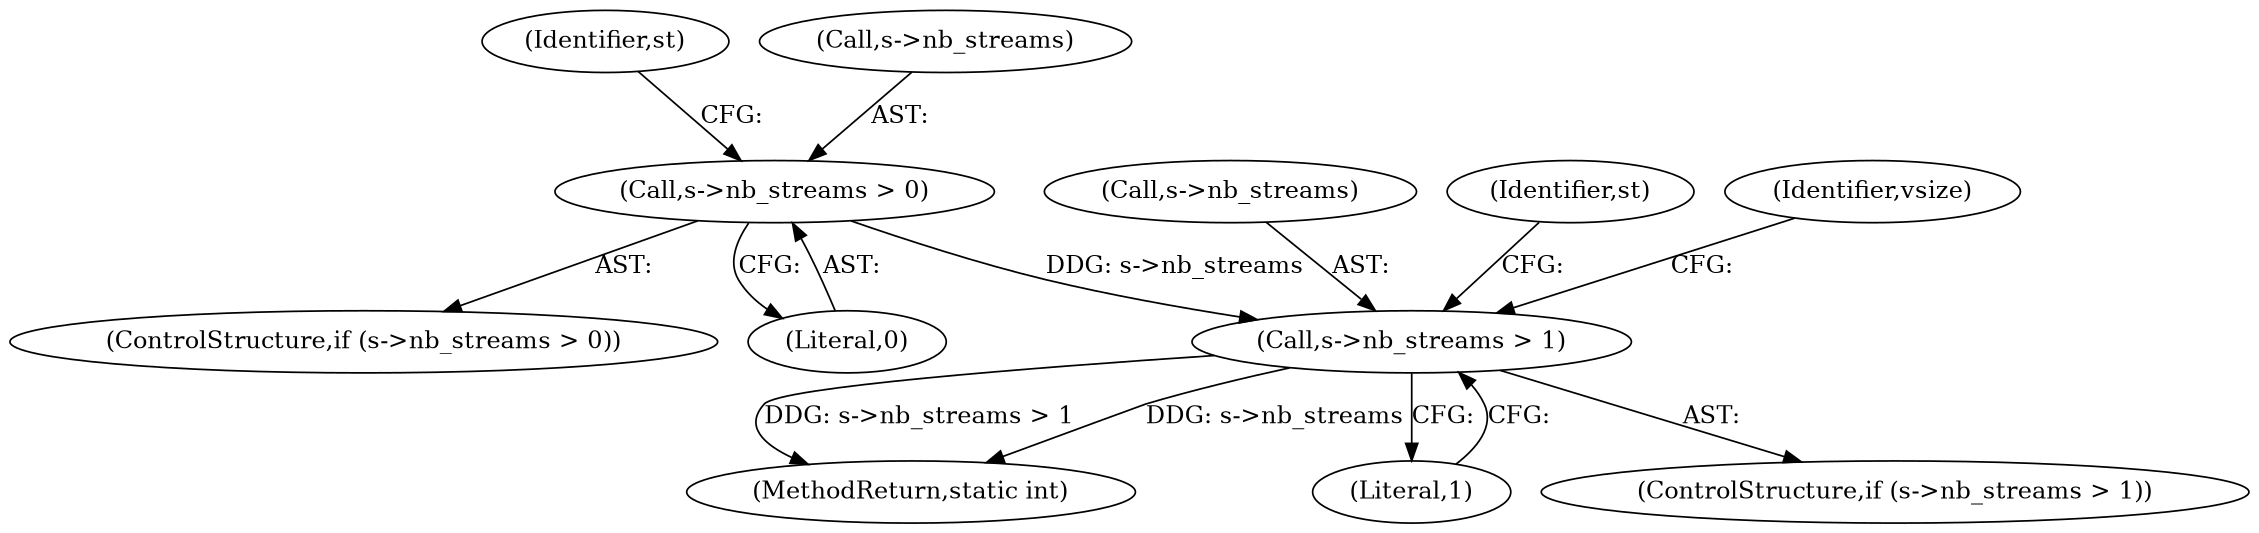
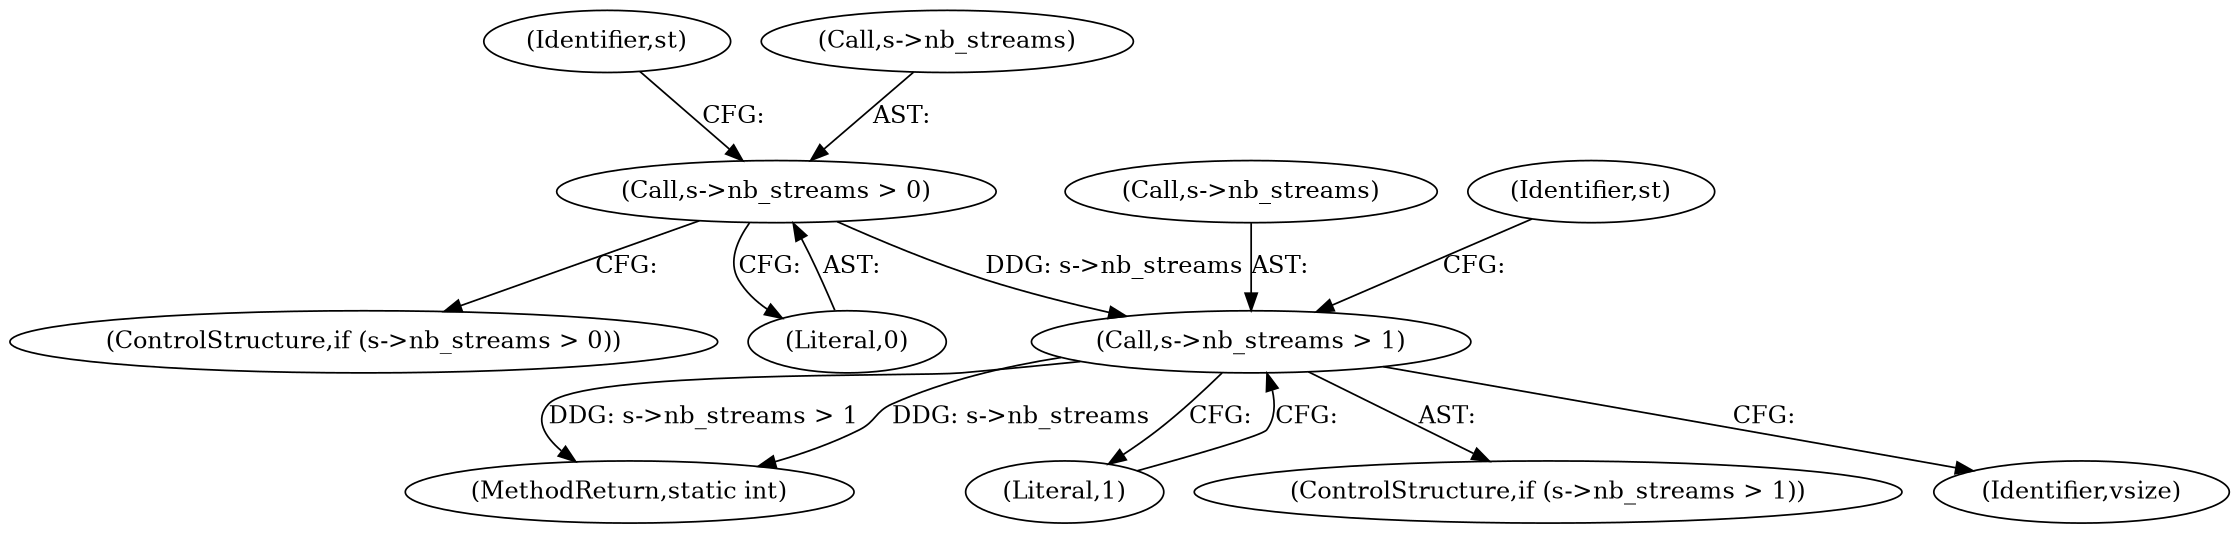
(1654, 263) -> (1670, 417)
(628, 267) -> (631, 267)
